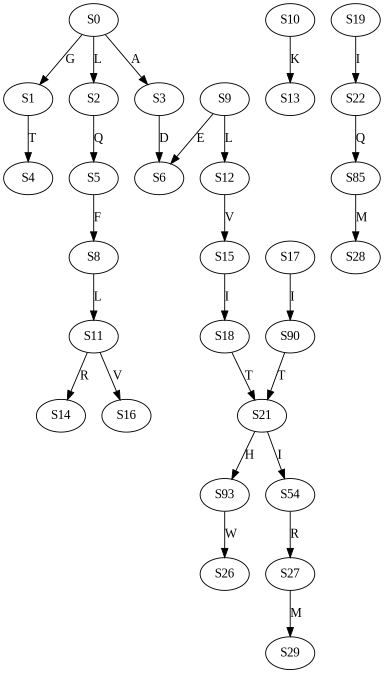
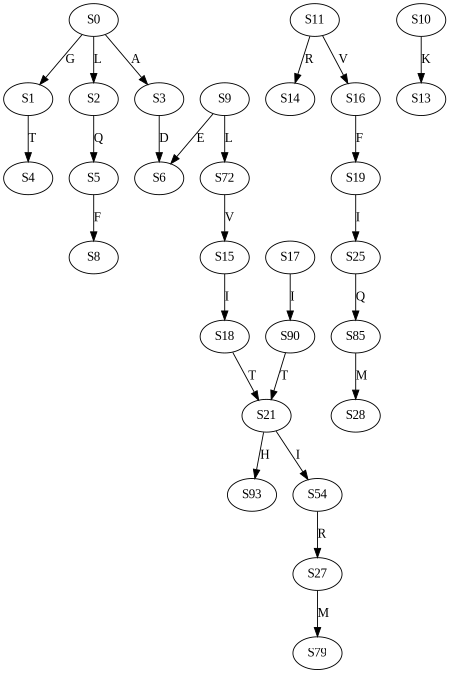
(356, 99) -> (356, 257)
none -> (356, 134)
(225, 178) -> (225, 178)
(94, 292) -> none
(225, 574) -> none
(290, 653) -> (317, 653)
